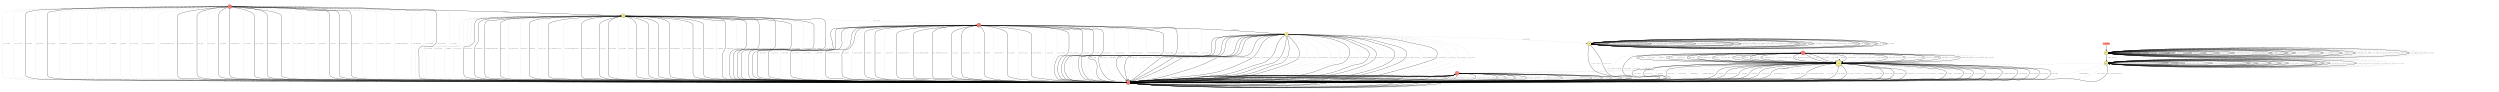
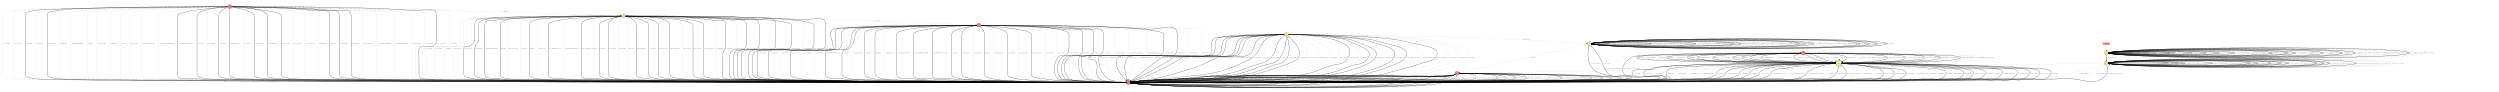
(455, 11) -> (455, 11)
(1170, 28) -> none
(2106, 47) -> (2106, 47)
(1648, 68) -> (1524, 58)
